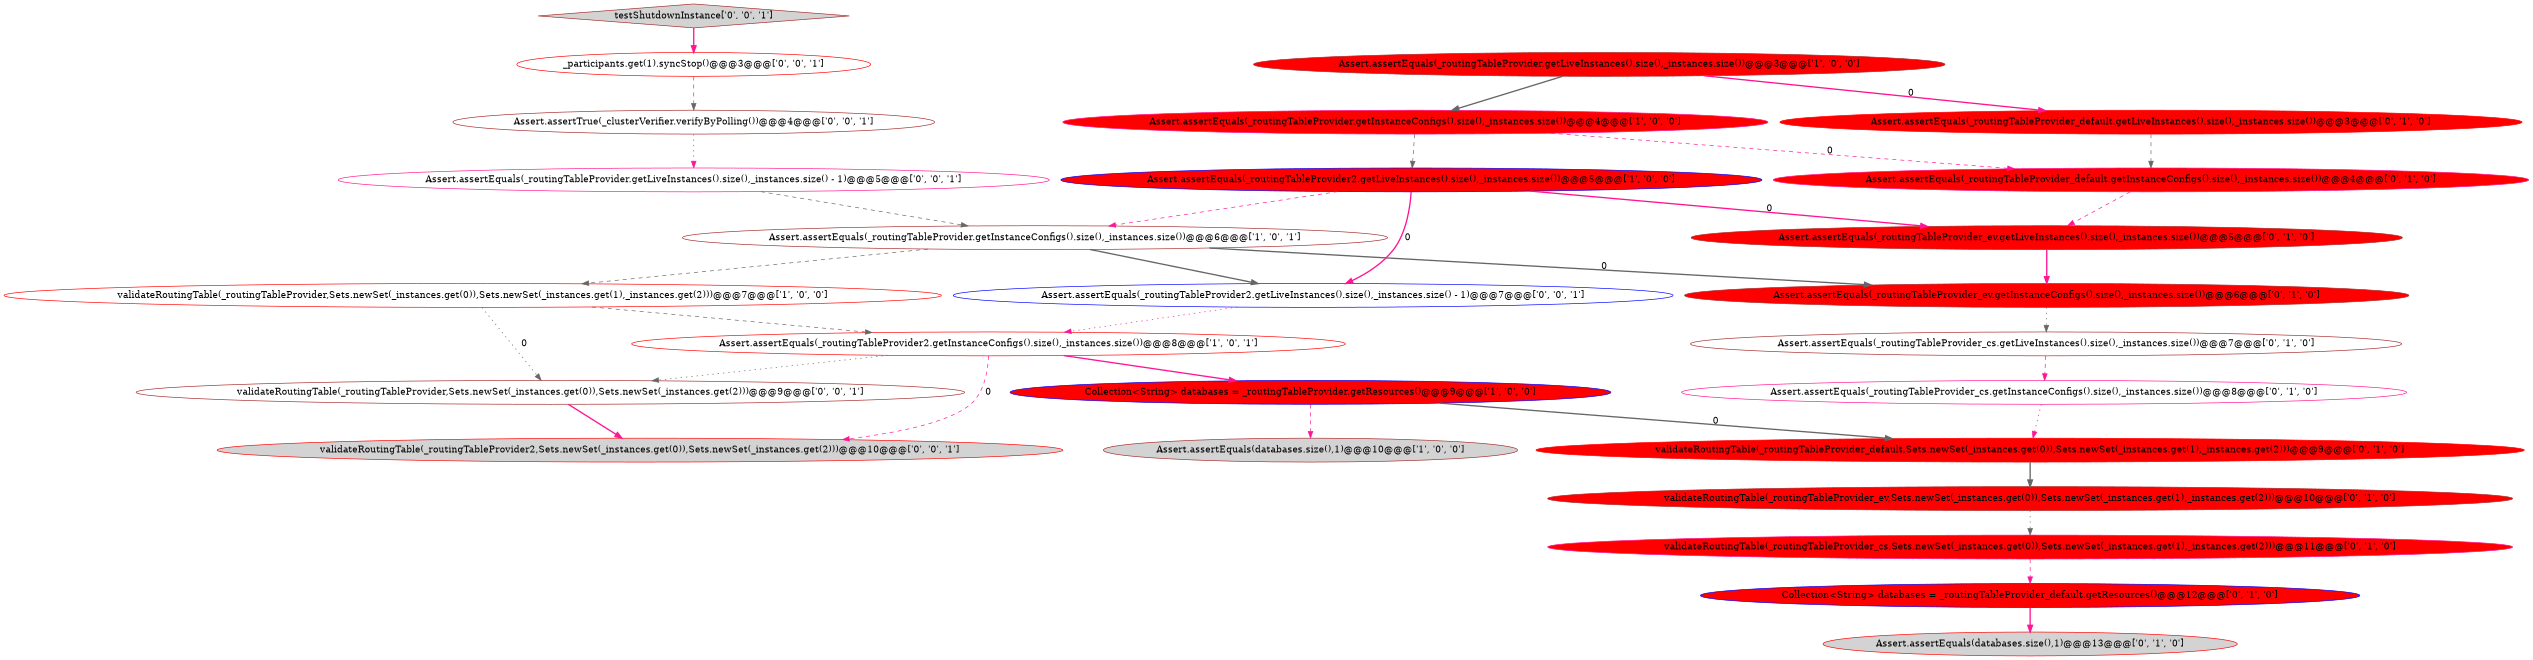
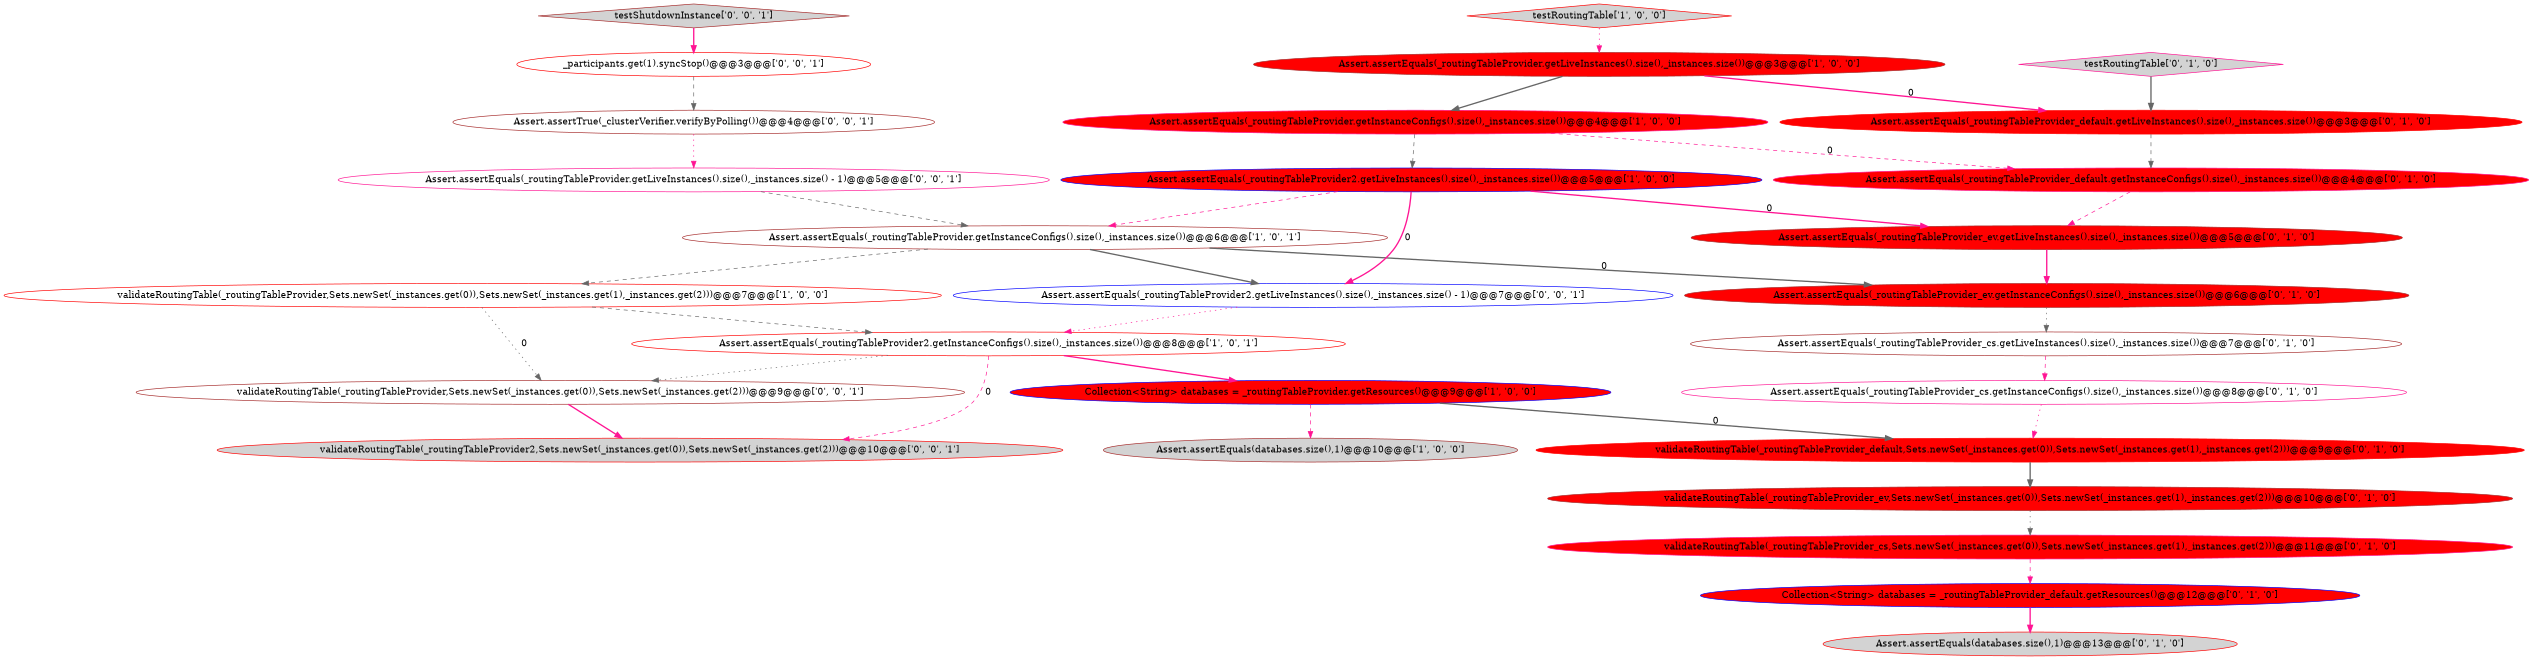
none -> (1599, 16)
none -> (2151, 64)
